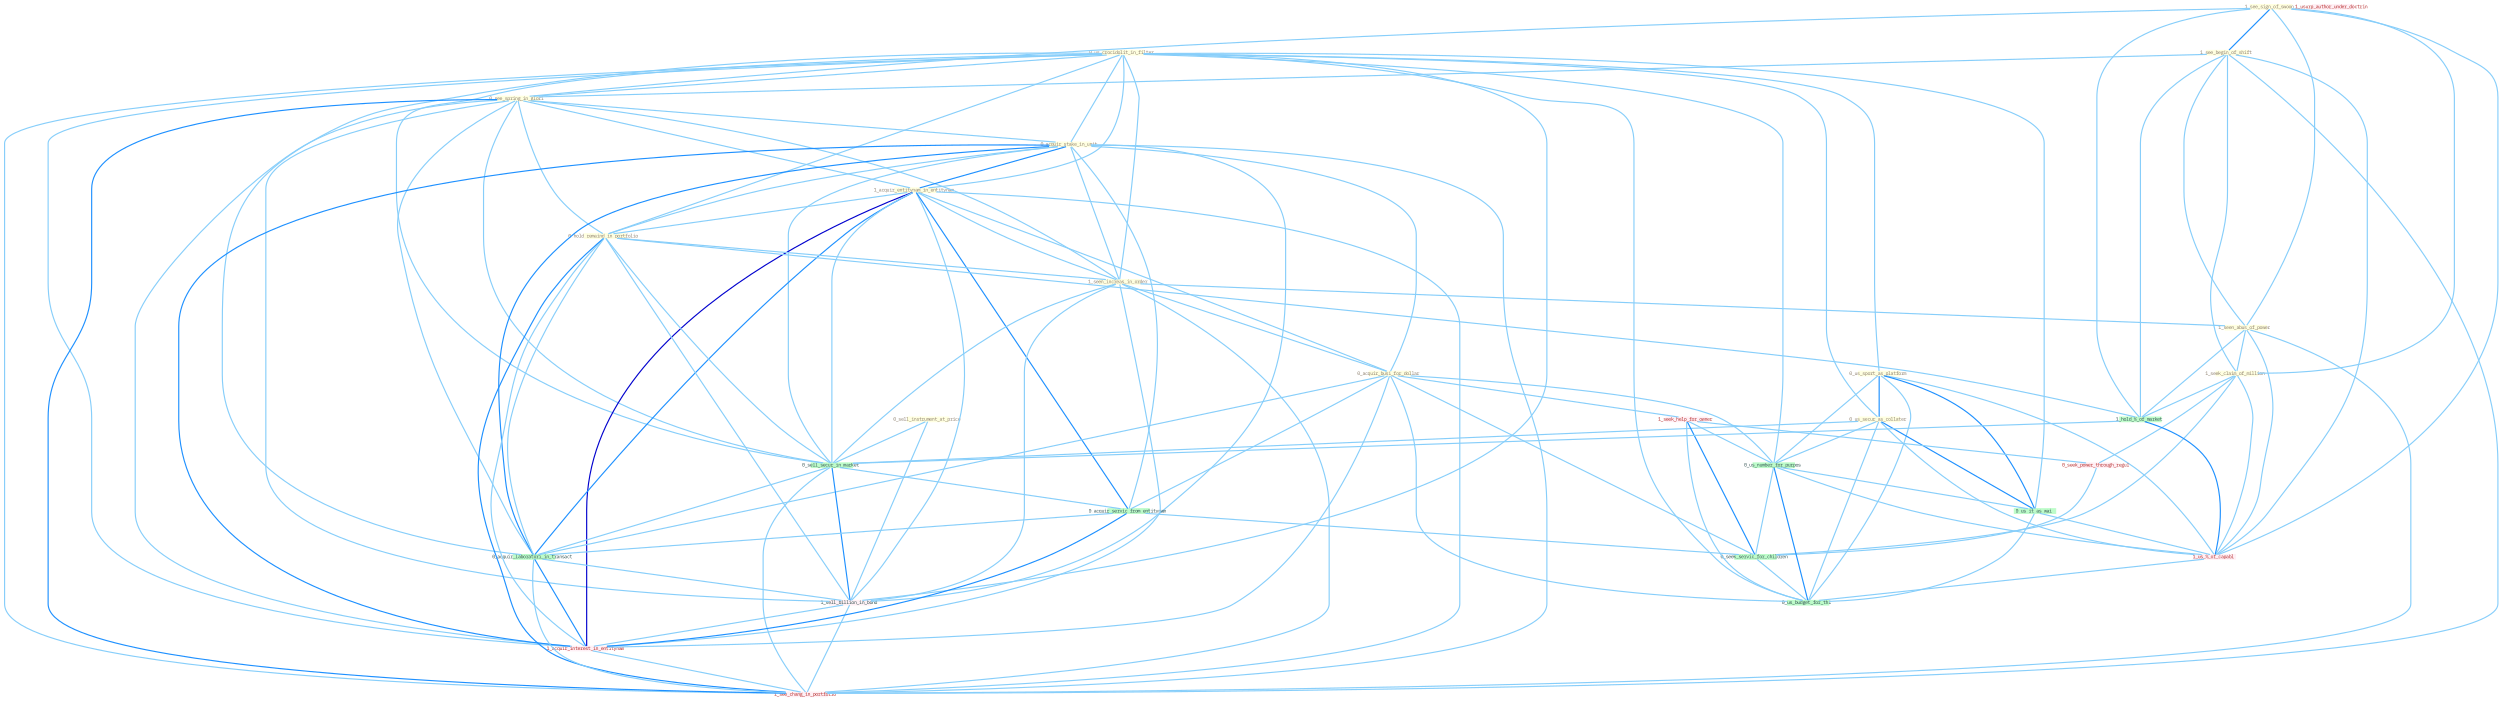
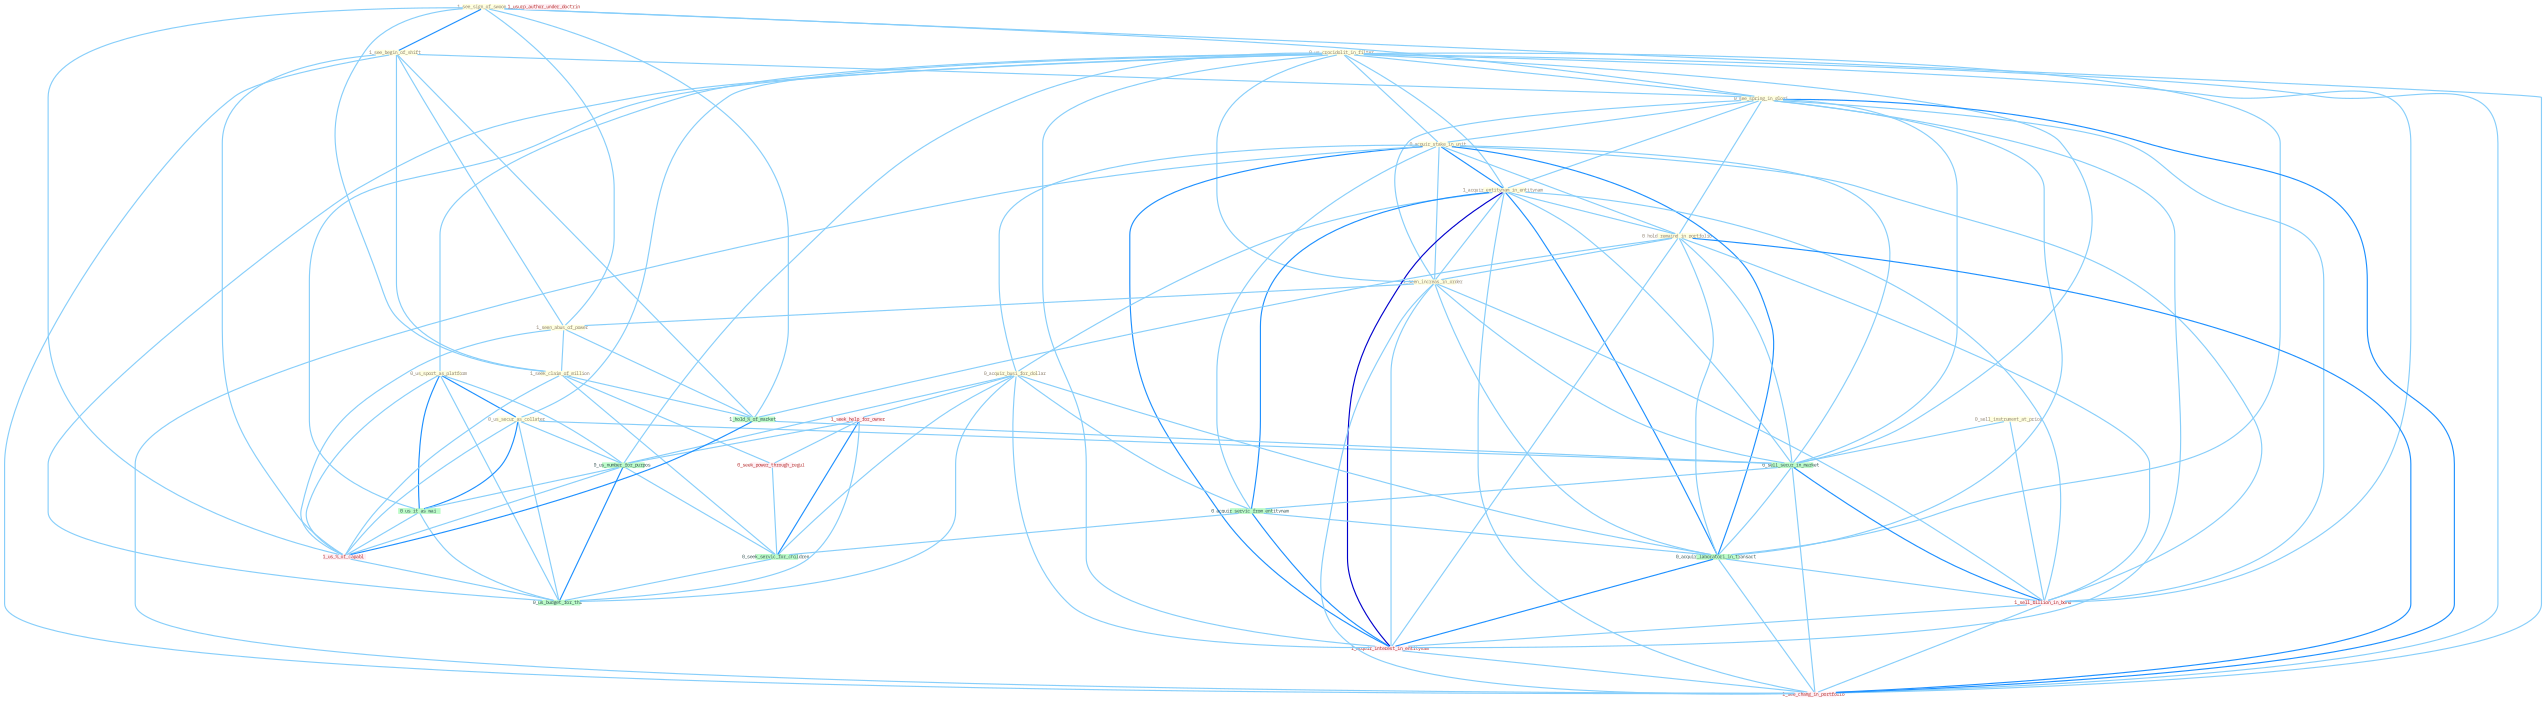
(928, 122) -> none
(1255, 328) -> (1541, 468)
(850, 603) -> (2044, 603)
(2194, 652) -> (2299, 84)
